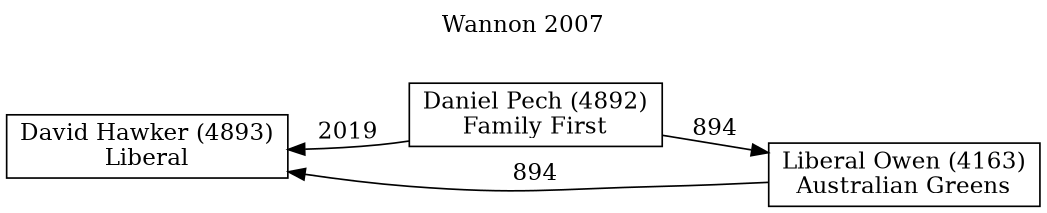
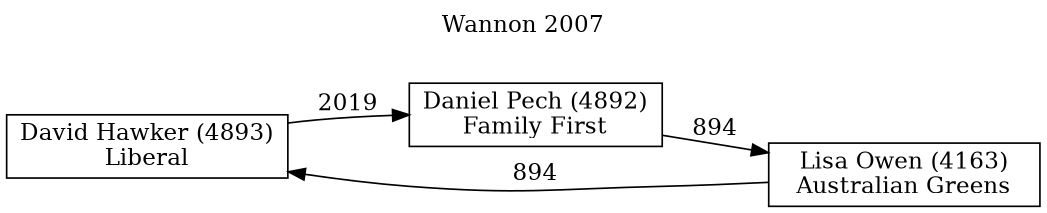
(357, 147) -> (340, 118)
(904, 175) -> (904, 175)
